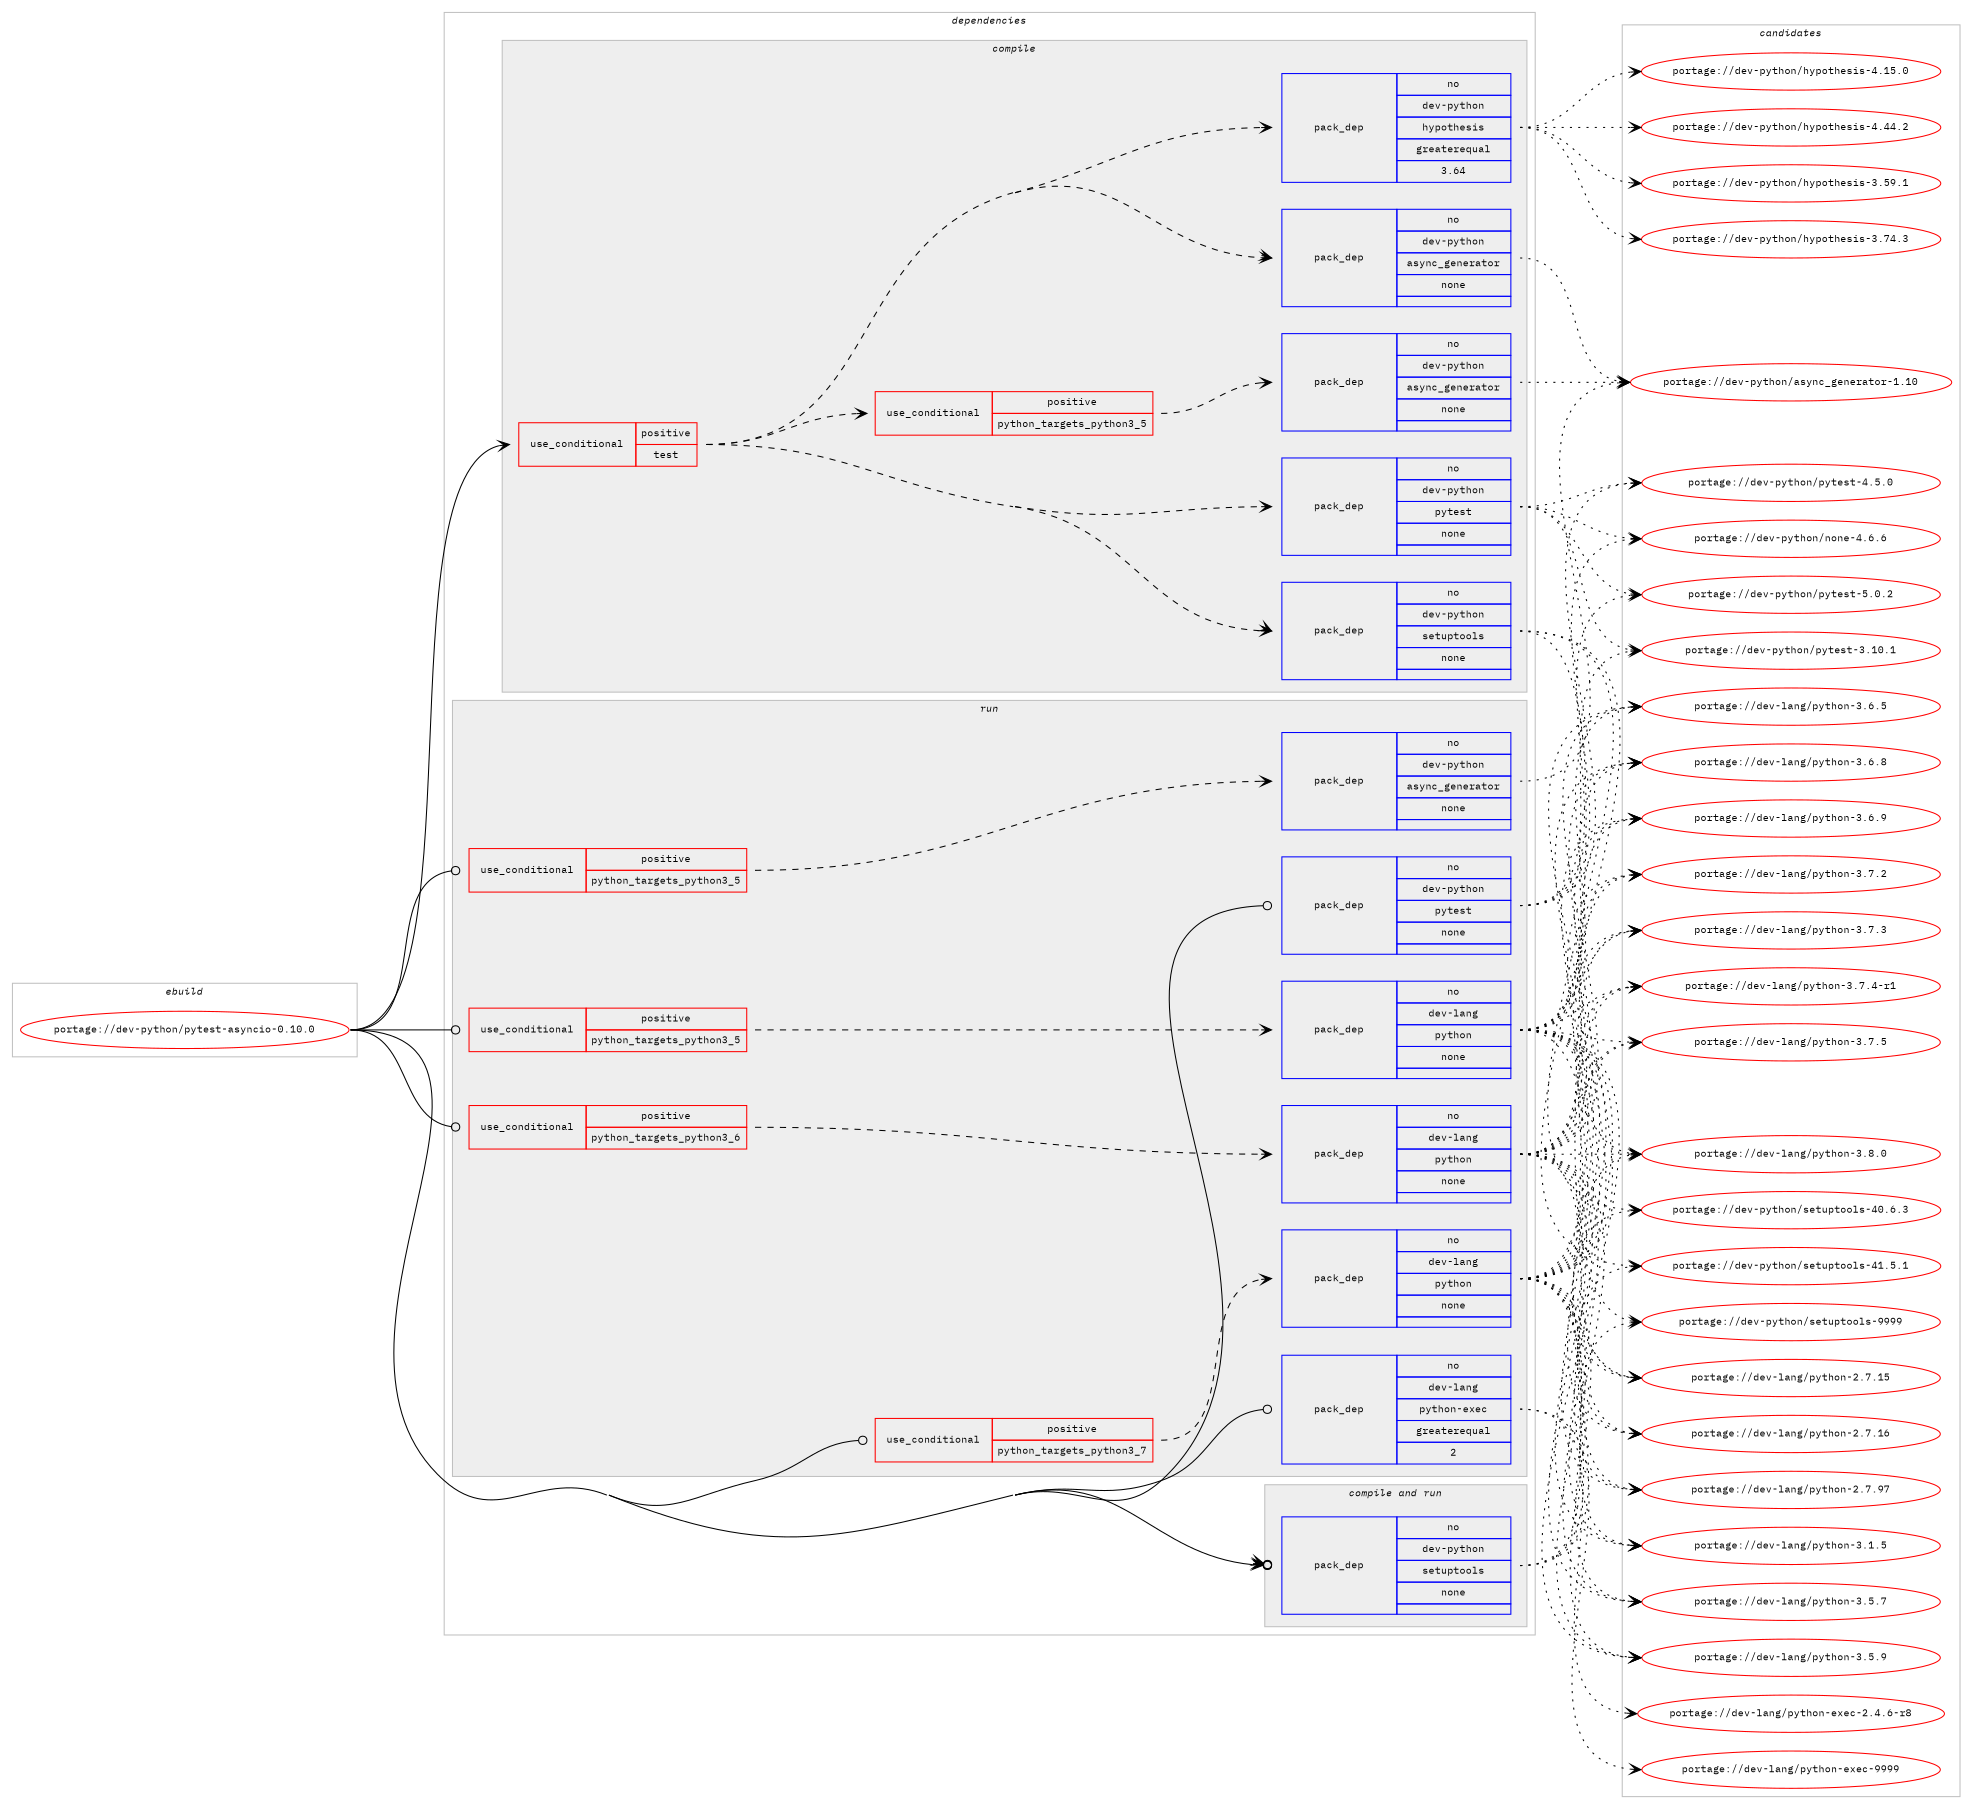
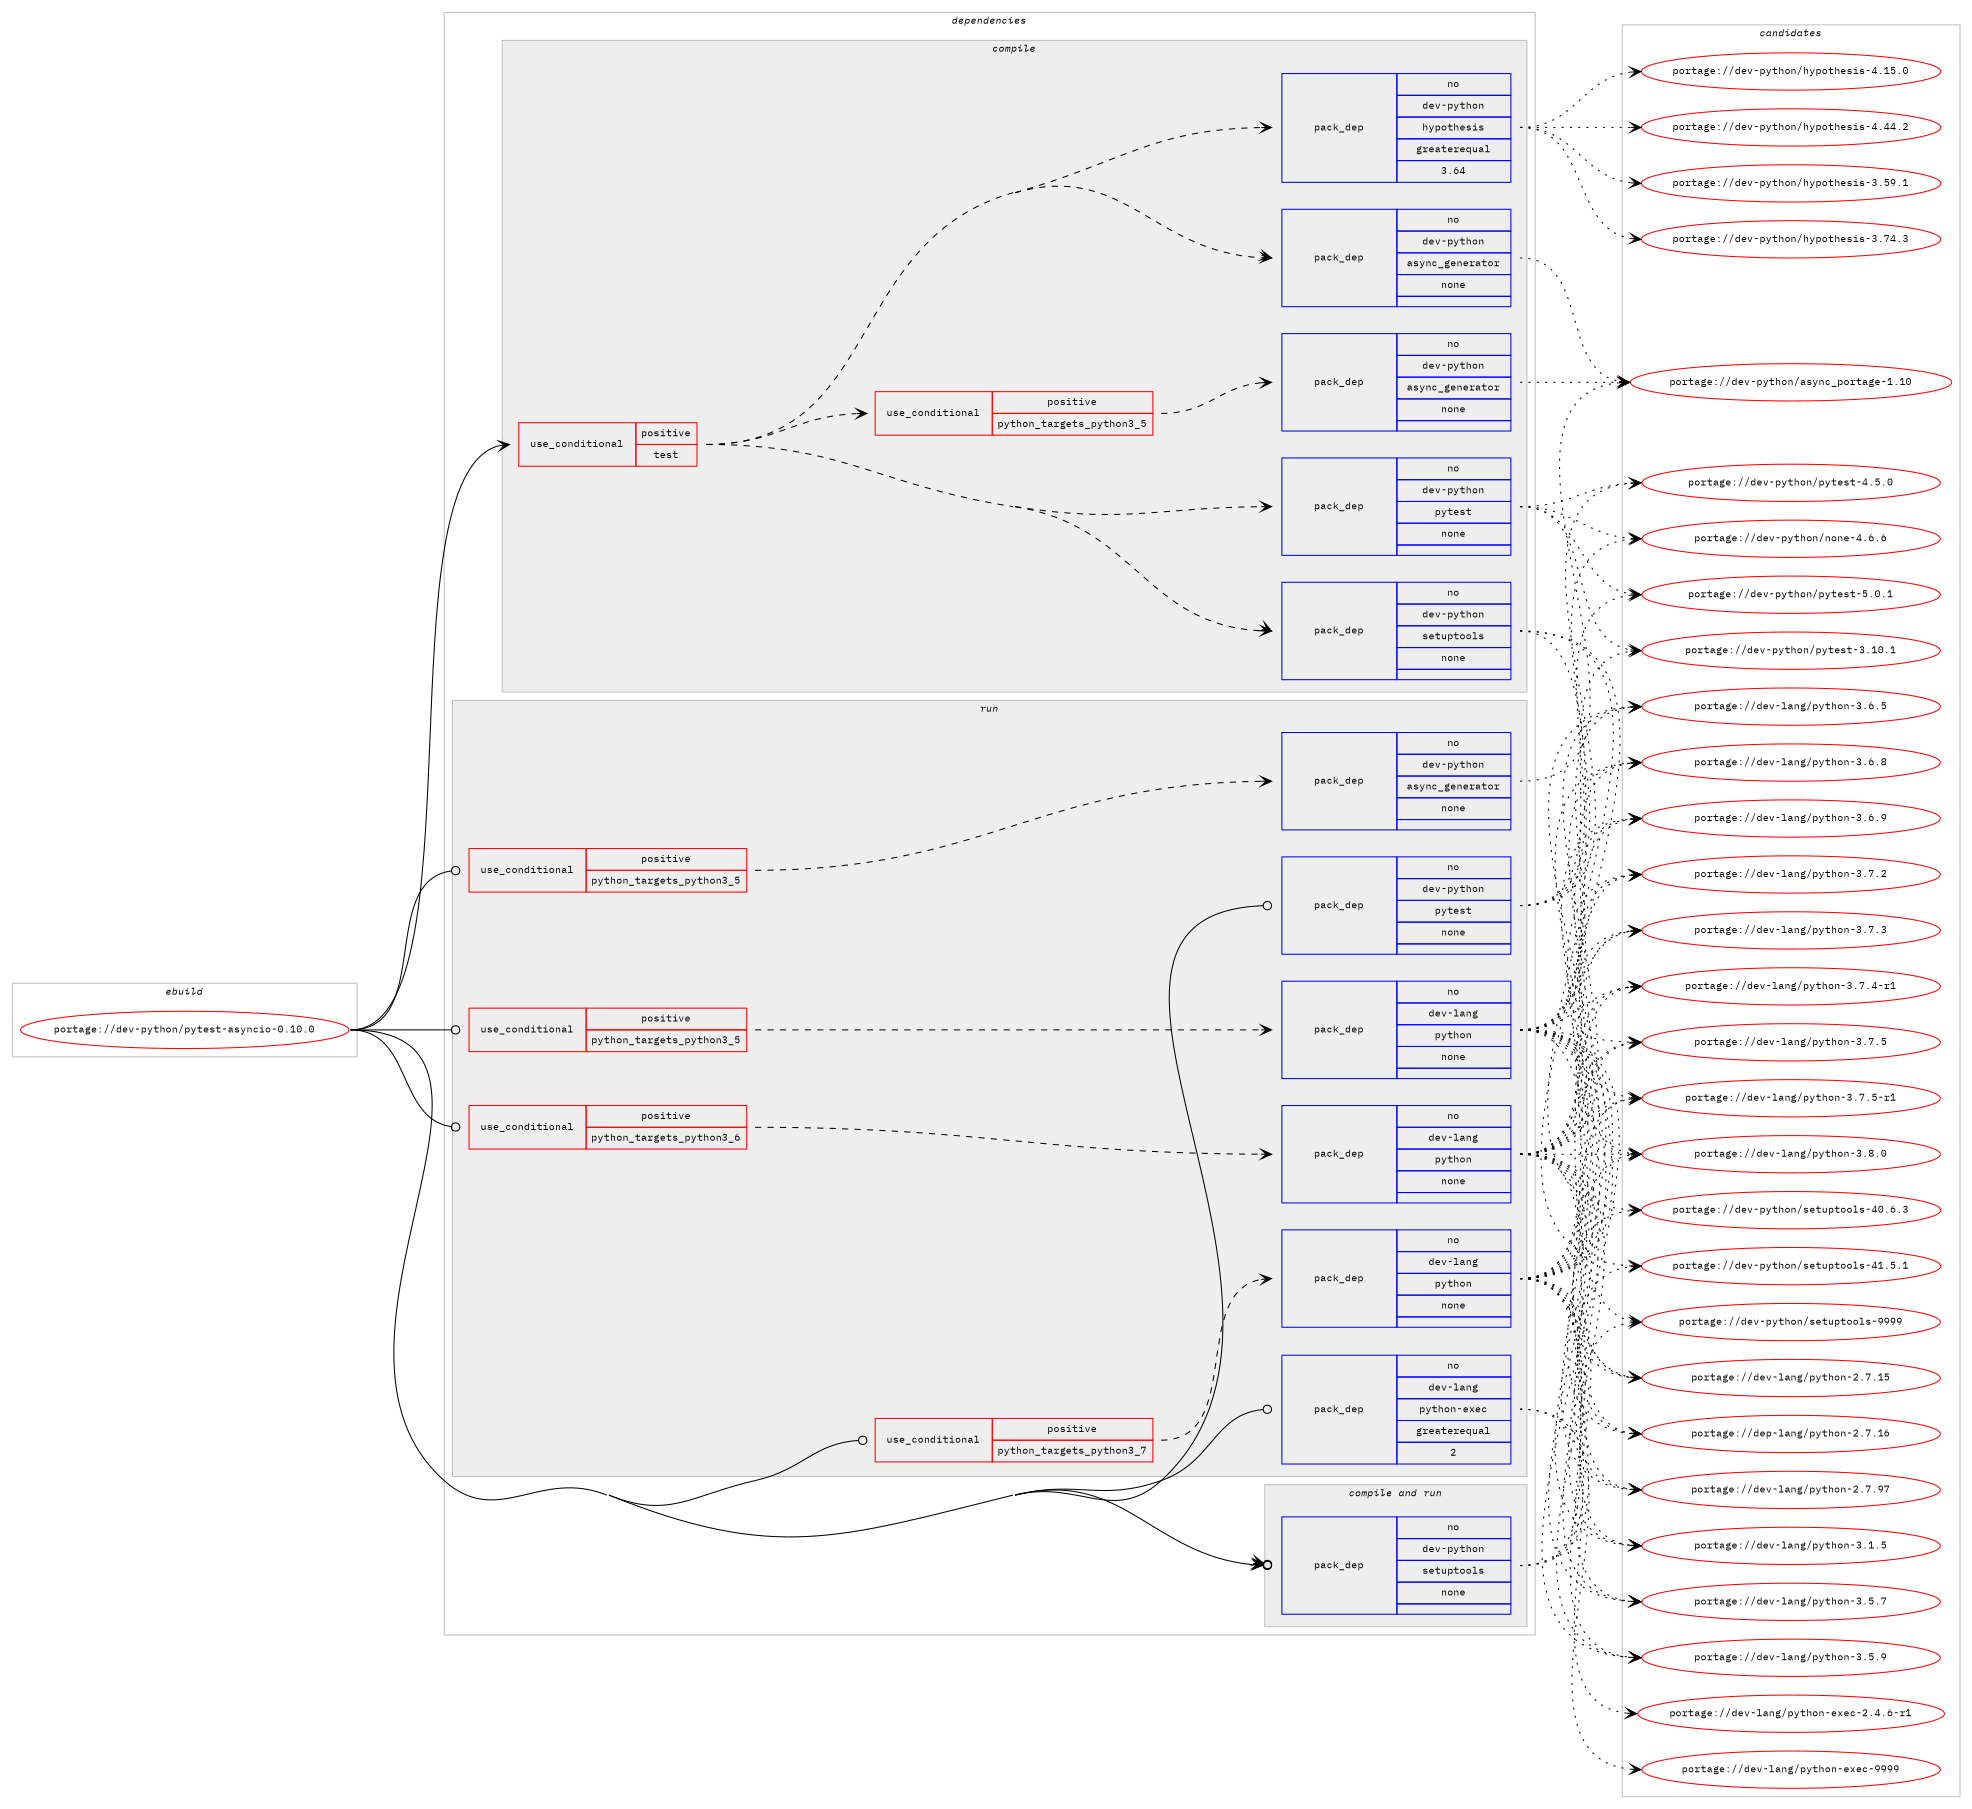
(1791, 382) -> (1791, 382)
(1791, 595) -> (1791, 595)
none -> (1791, 1098)
(1791, 1434) -> (1791, 1434)
(1791, 1714) -> (1791, 1714)
